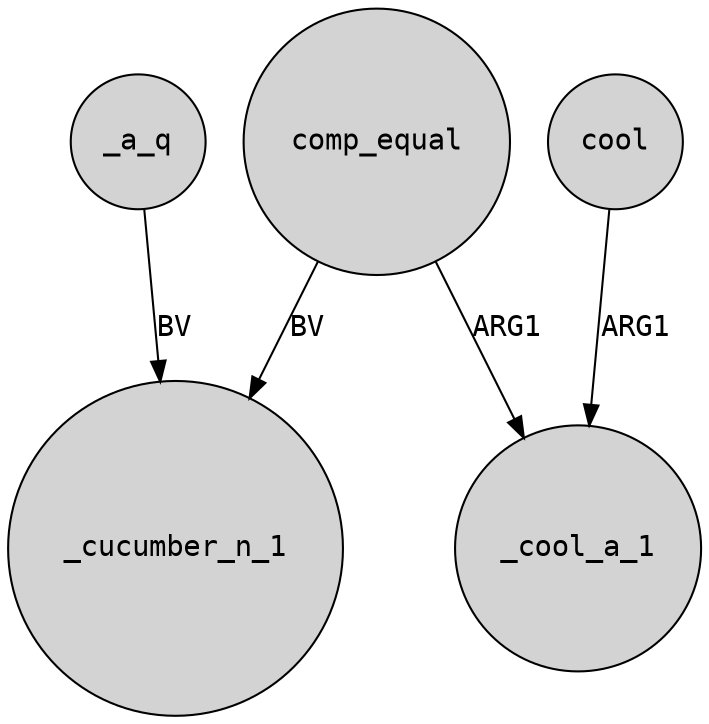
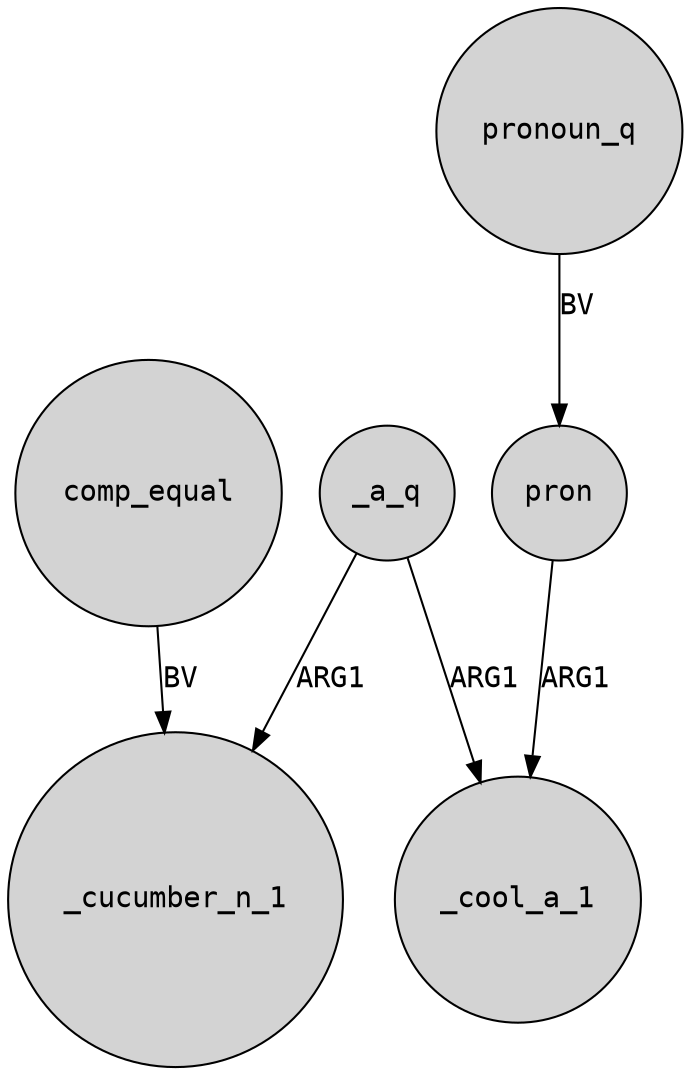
none -> (559, 131)
(615, 142) -> (559, 493)
(174, 328) -> (331, 680)
(475, 340) -> (441, 660)
